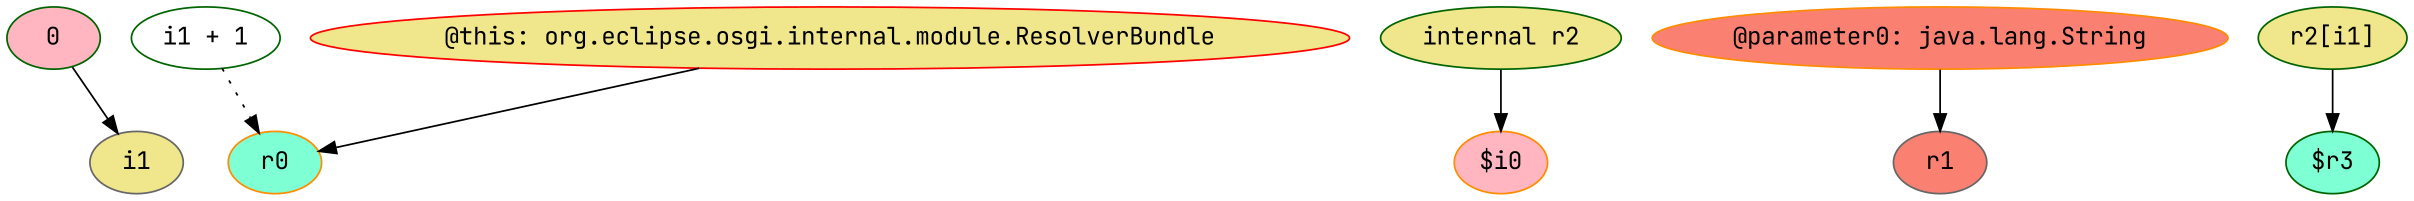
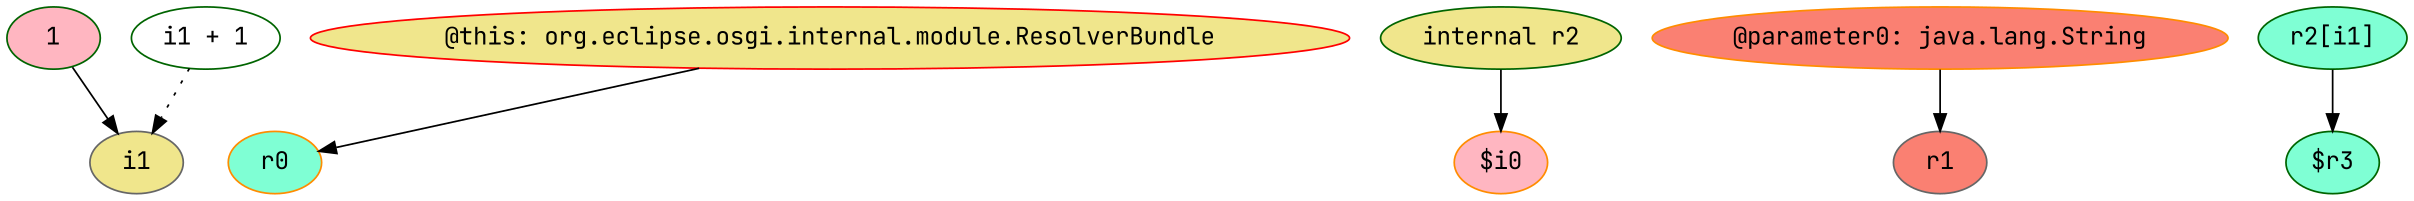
(54, 38) -> (54, 38)
(2333, 38) -> (2333, 38)
(236, 93) -> (175, 93)
